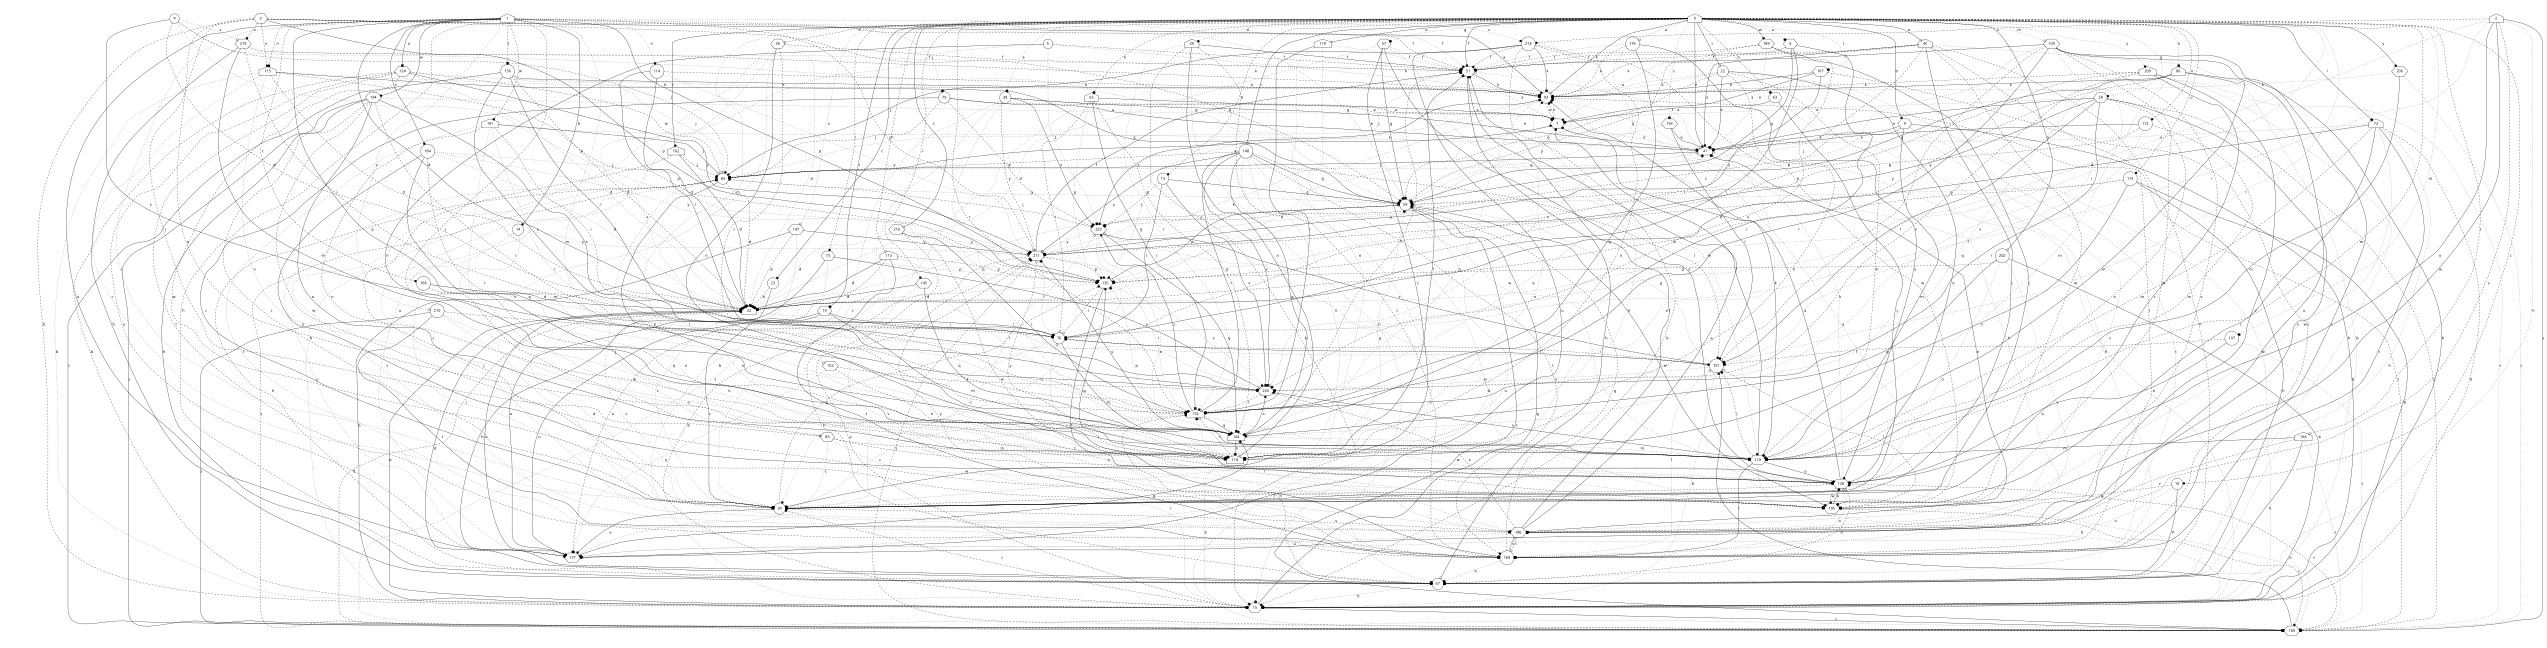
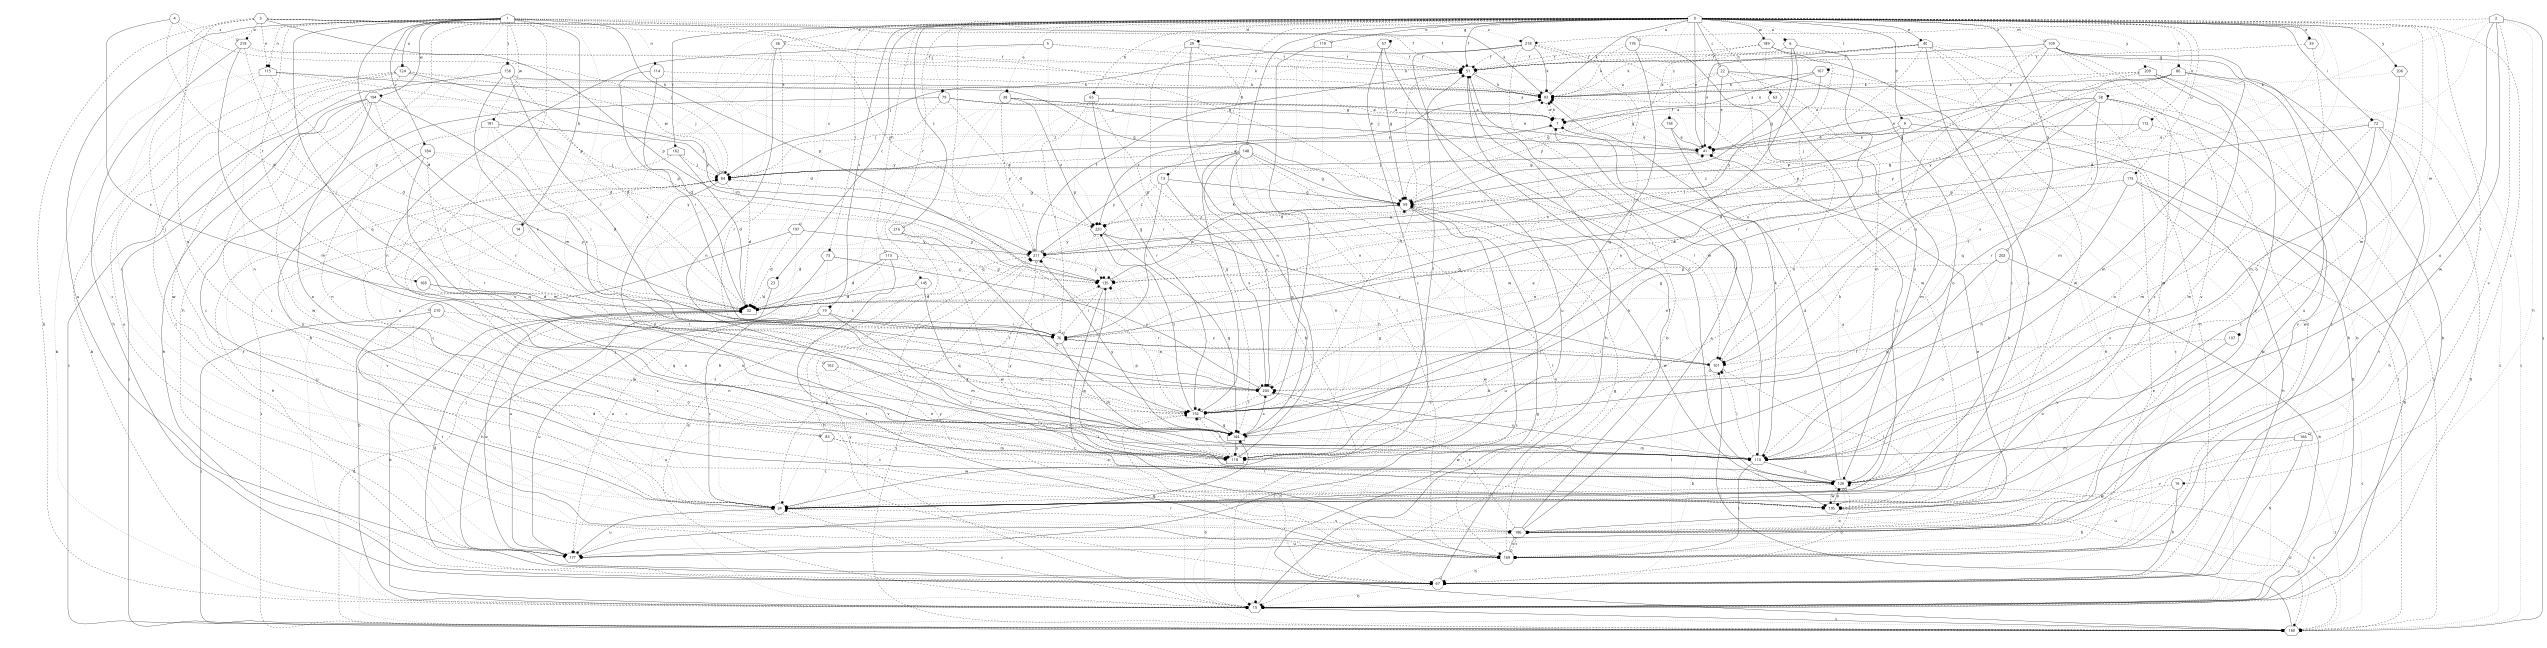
(1813, 22) -> (1813, 22)
none -> (2312, 44)
(798, 72) -> none
